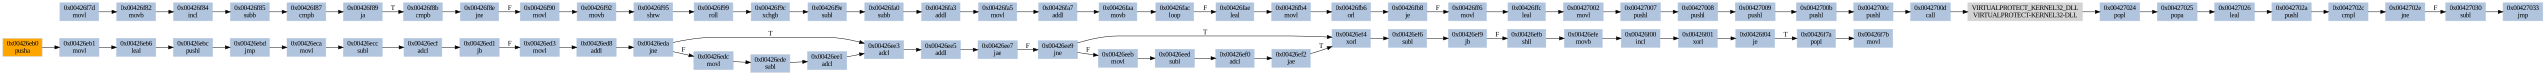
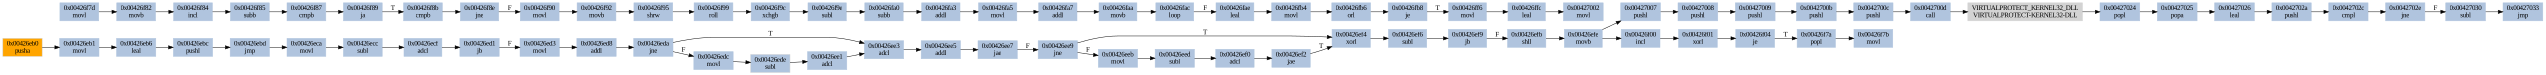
(1438, 8) -> (1438, 8)
(1610, 12) -> (1609, 26)
